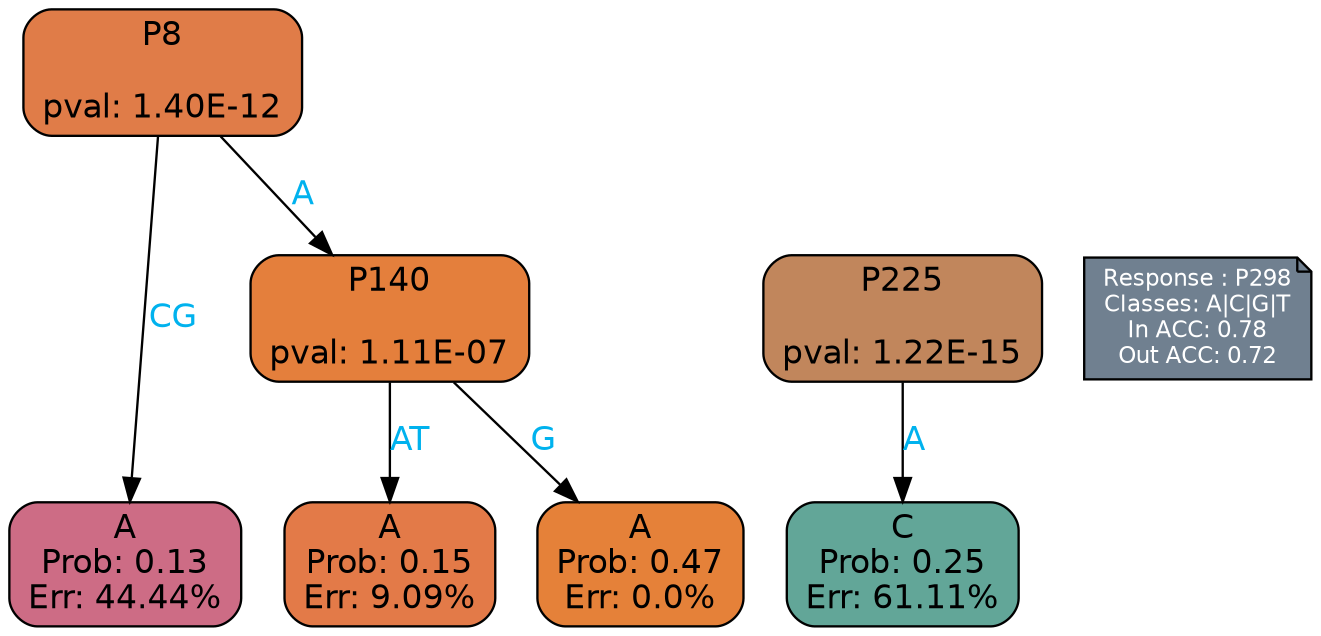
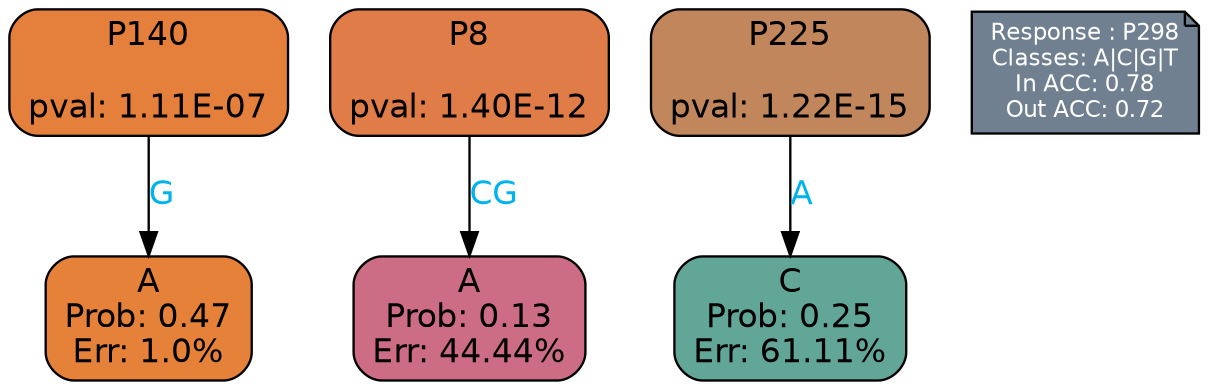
(268, 187) -> none
(390, 564) -> none
(640, 564) -> (149, 318)
